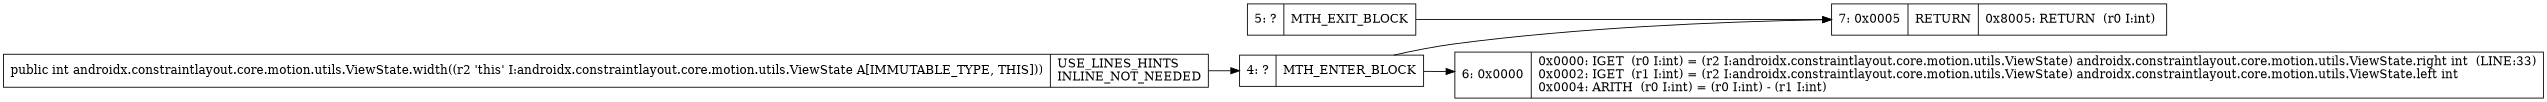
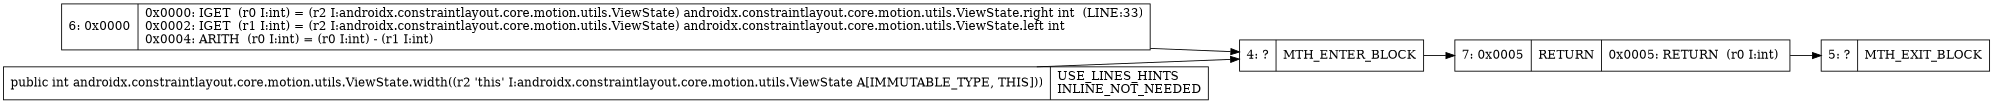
(2072, 19) -> (1696, 55)
(1619, 20) -> (1801, 56)
(1435, 71) -> (1190, 50)
